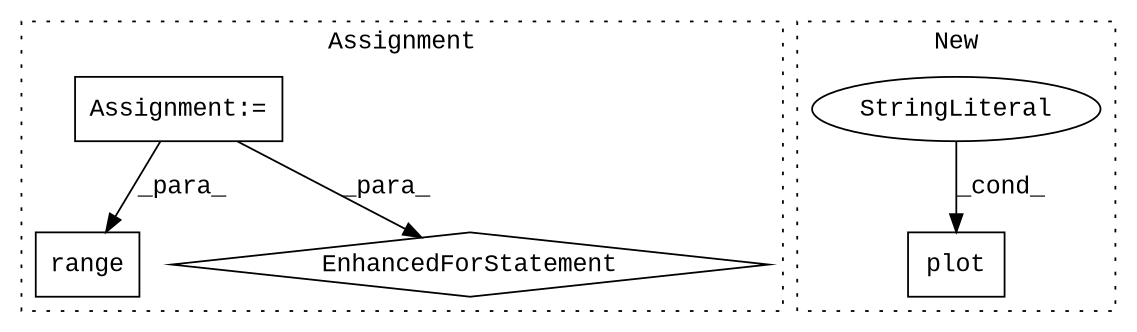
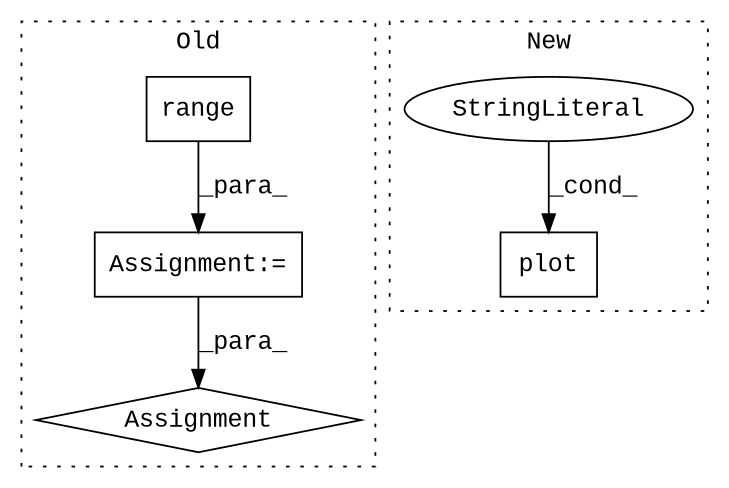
(402, 42) -> (198, 42)
(138, 179) -> (198, 178)
(470, 265) -> (198, 420)
